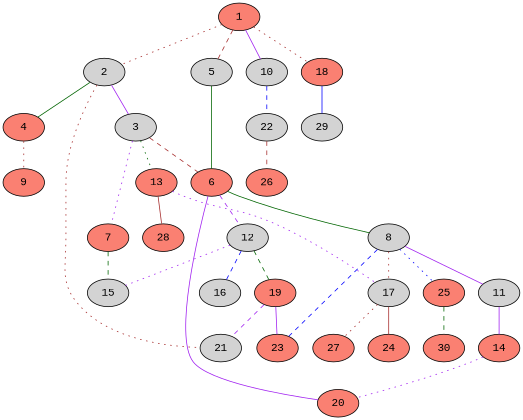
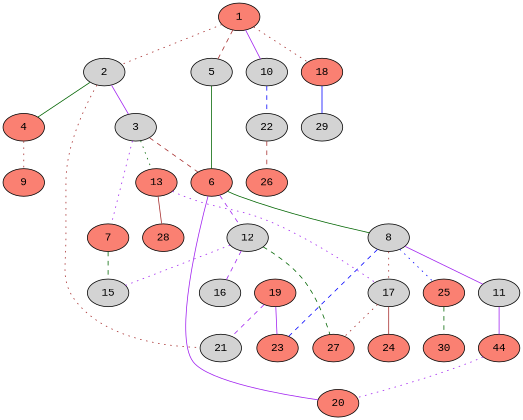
(234, 265) -> (234, 265)
(261, 265) -> (306, 283)
(499, 348) -> (499, 348)
